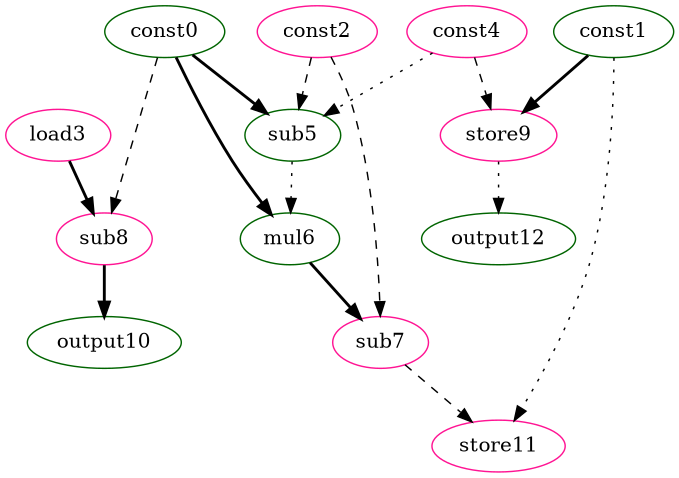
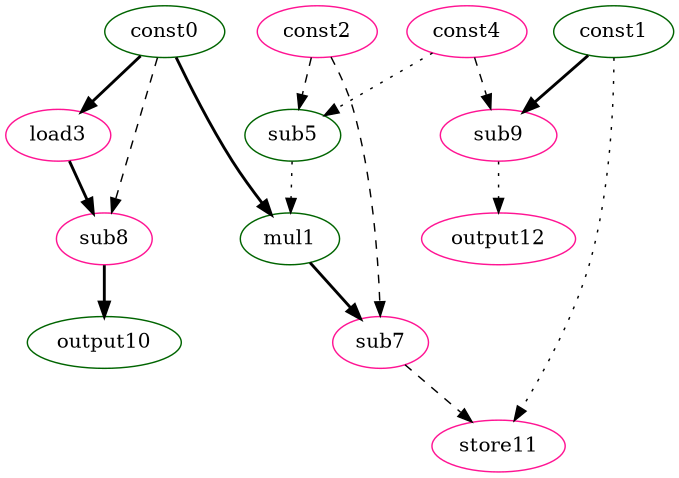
(224, 80) -> (117, 79)
(499, 135) -> (499, 135)
(290, 239) -> (290, 239)
(499, 239) -> (499, 239)
